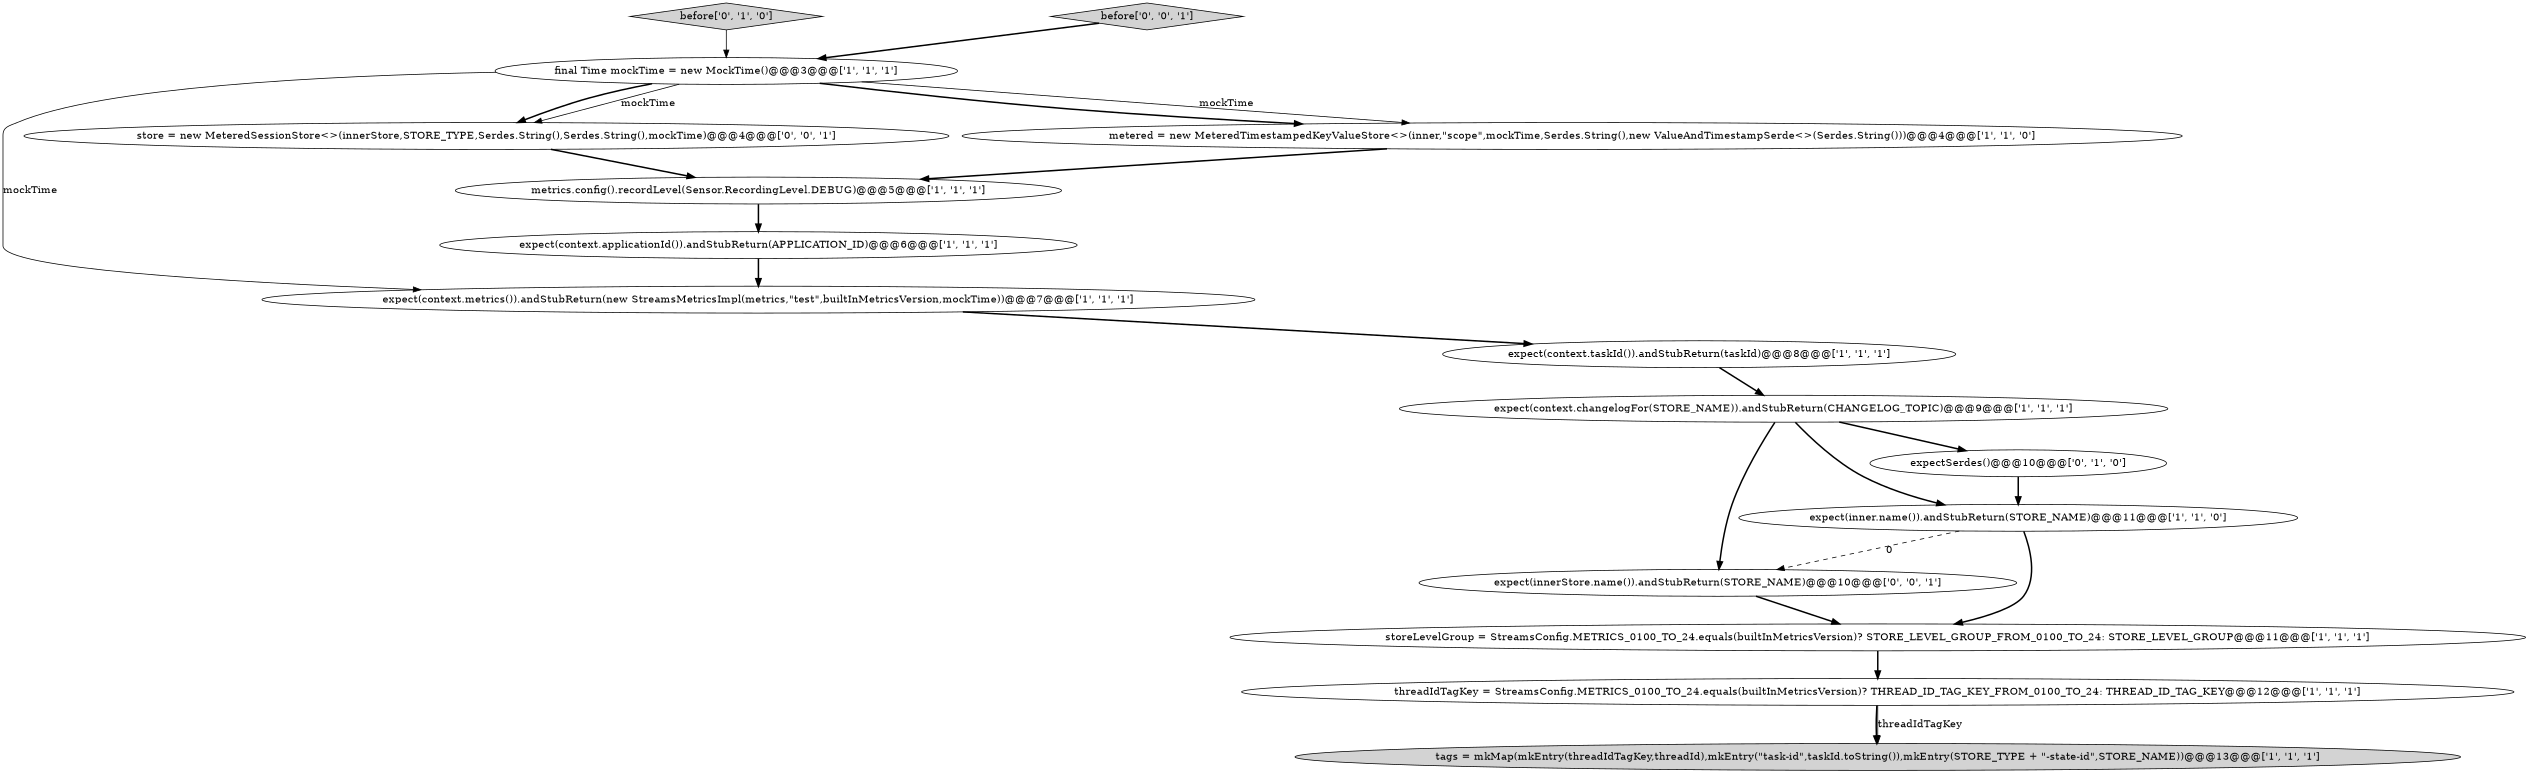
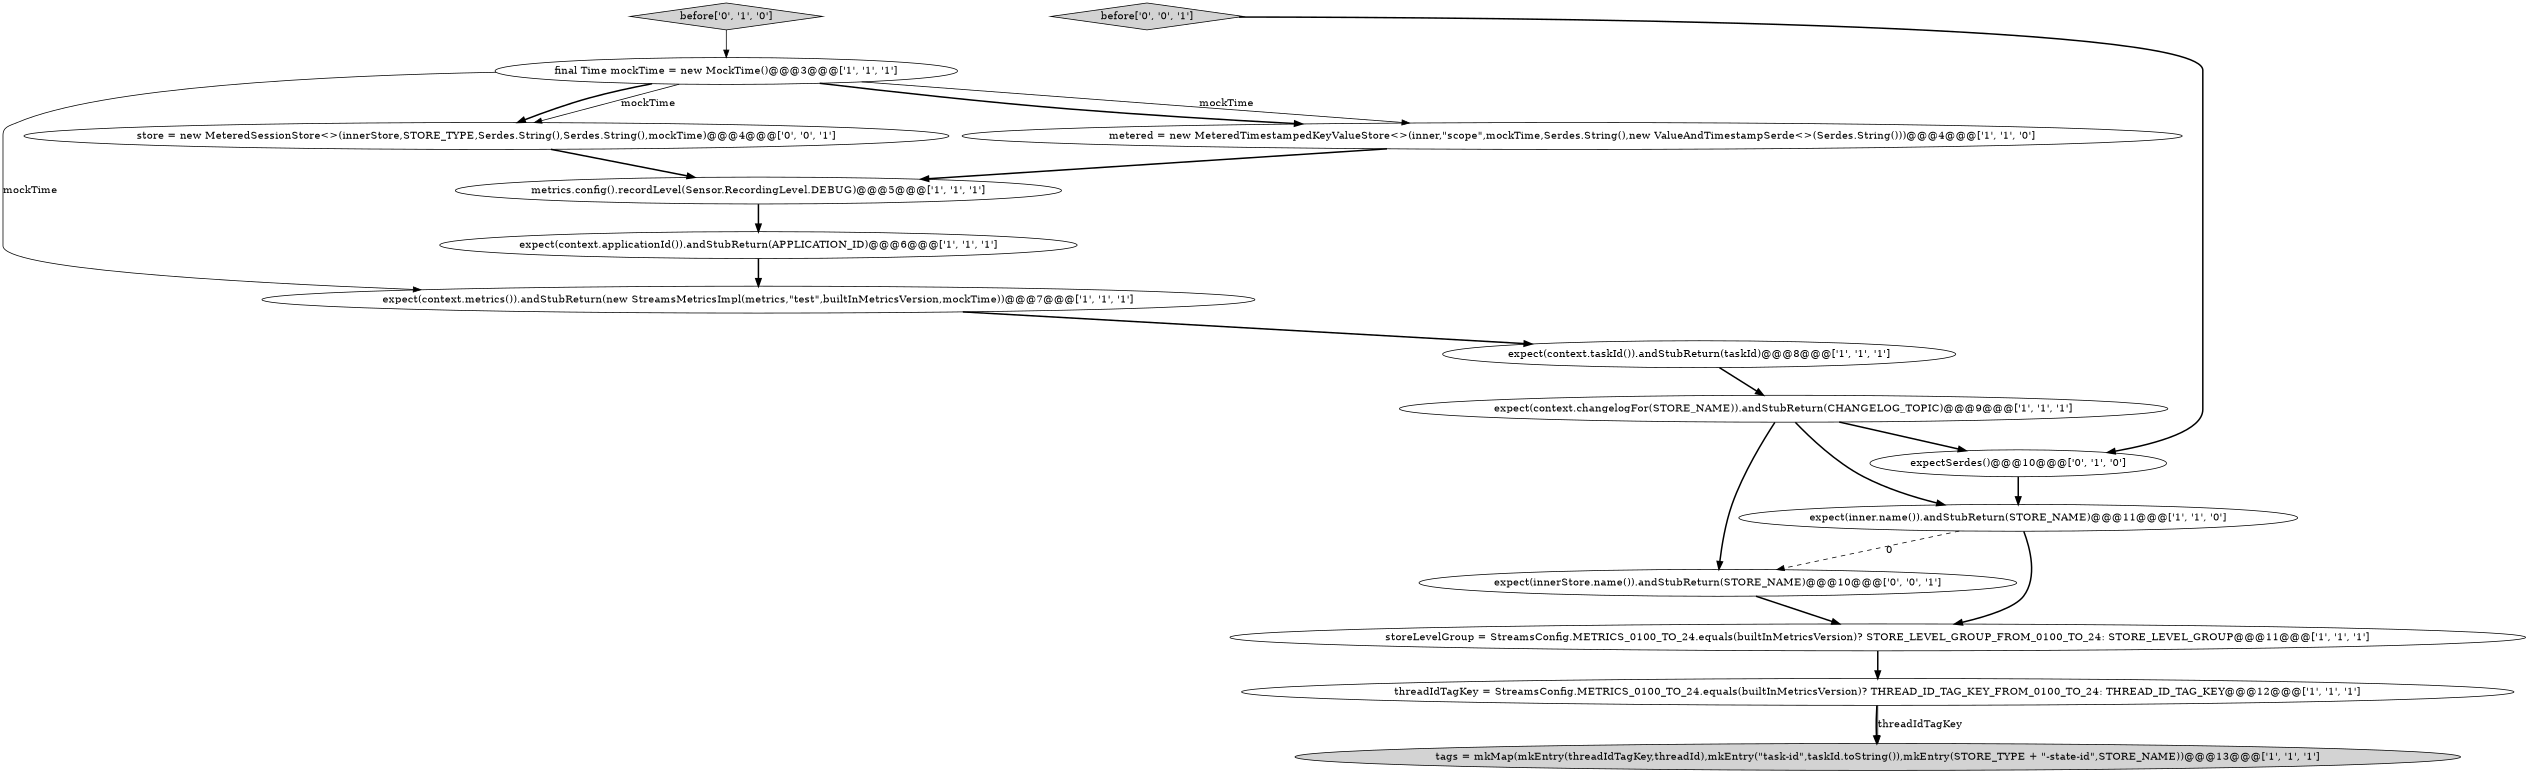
(962, 40) -> (1944, 31)
